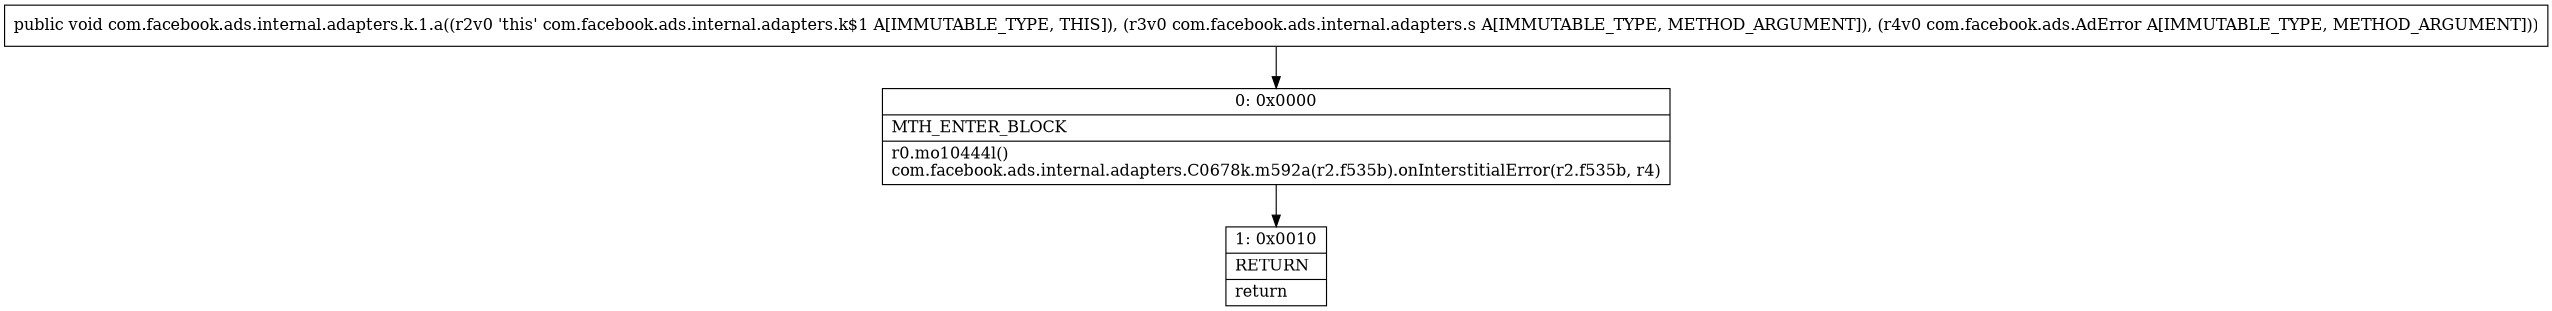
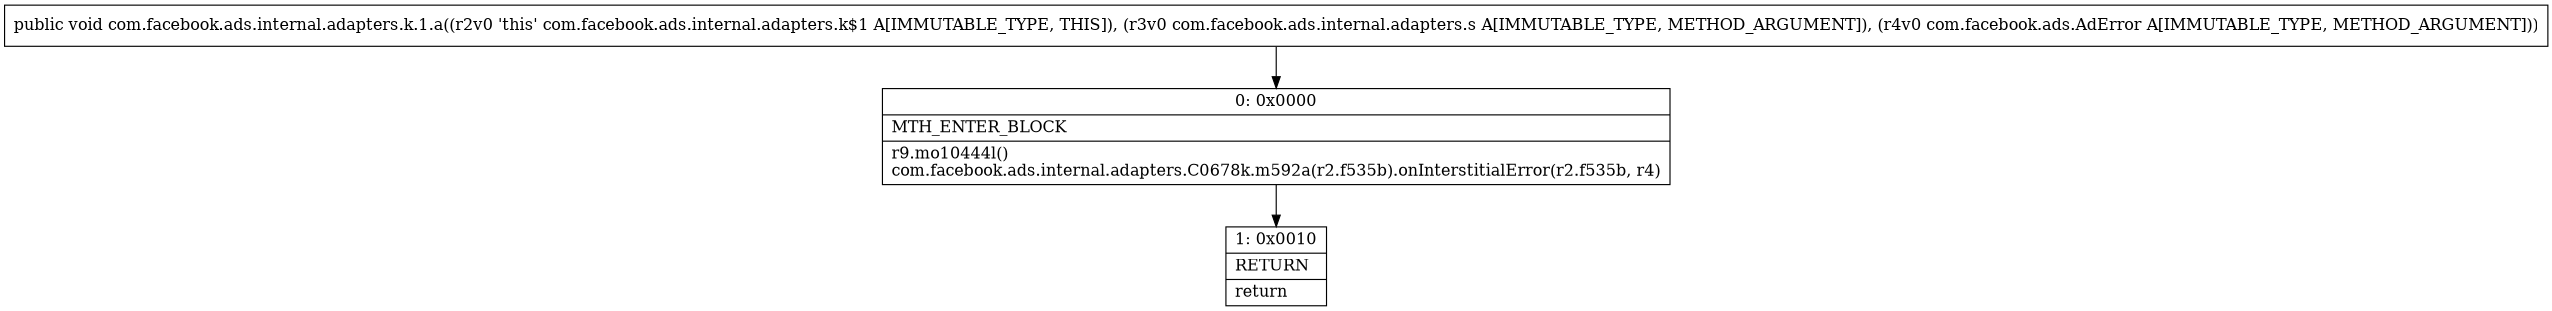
(950, 154) -> (950, 154)
